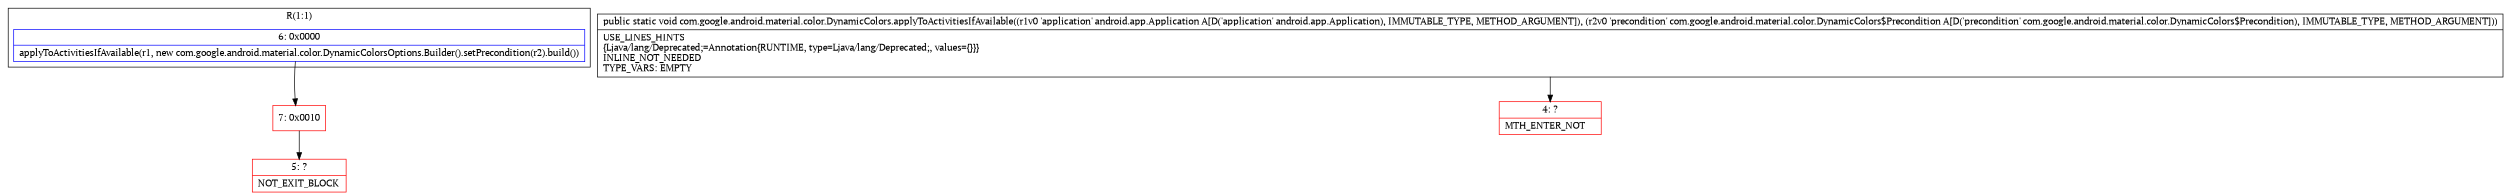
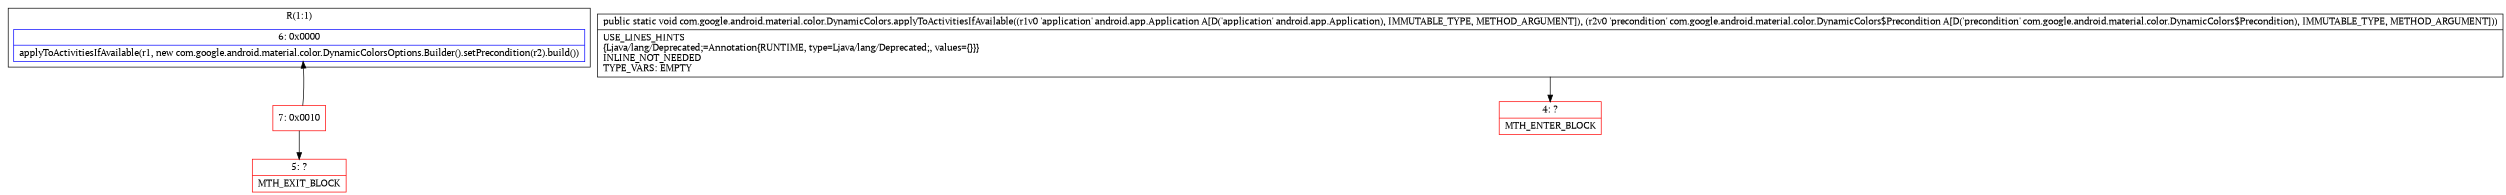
(295, 80) -> (304, 87)
(1545, 126) -> (1550, 126)
(298, 184) -> (299, 184)
